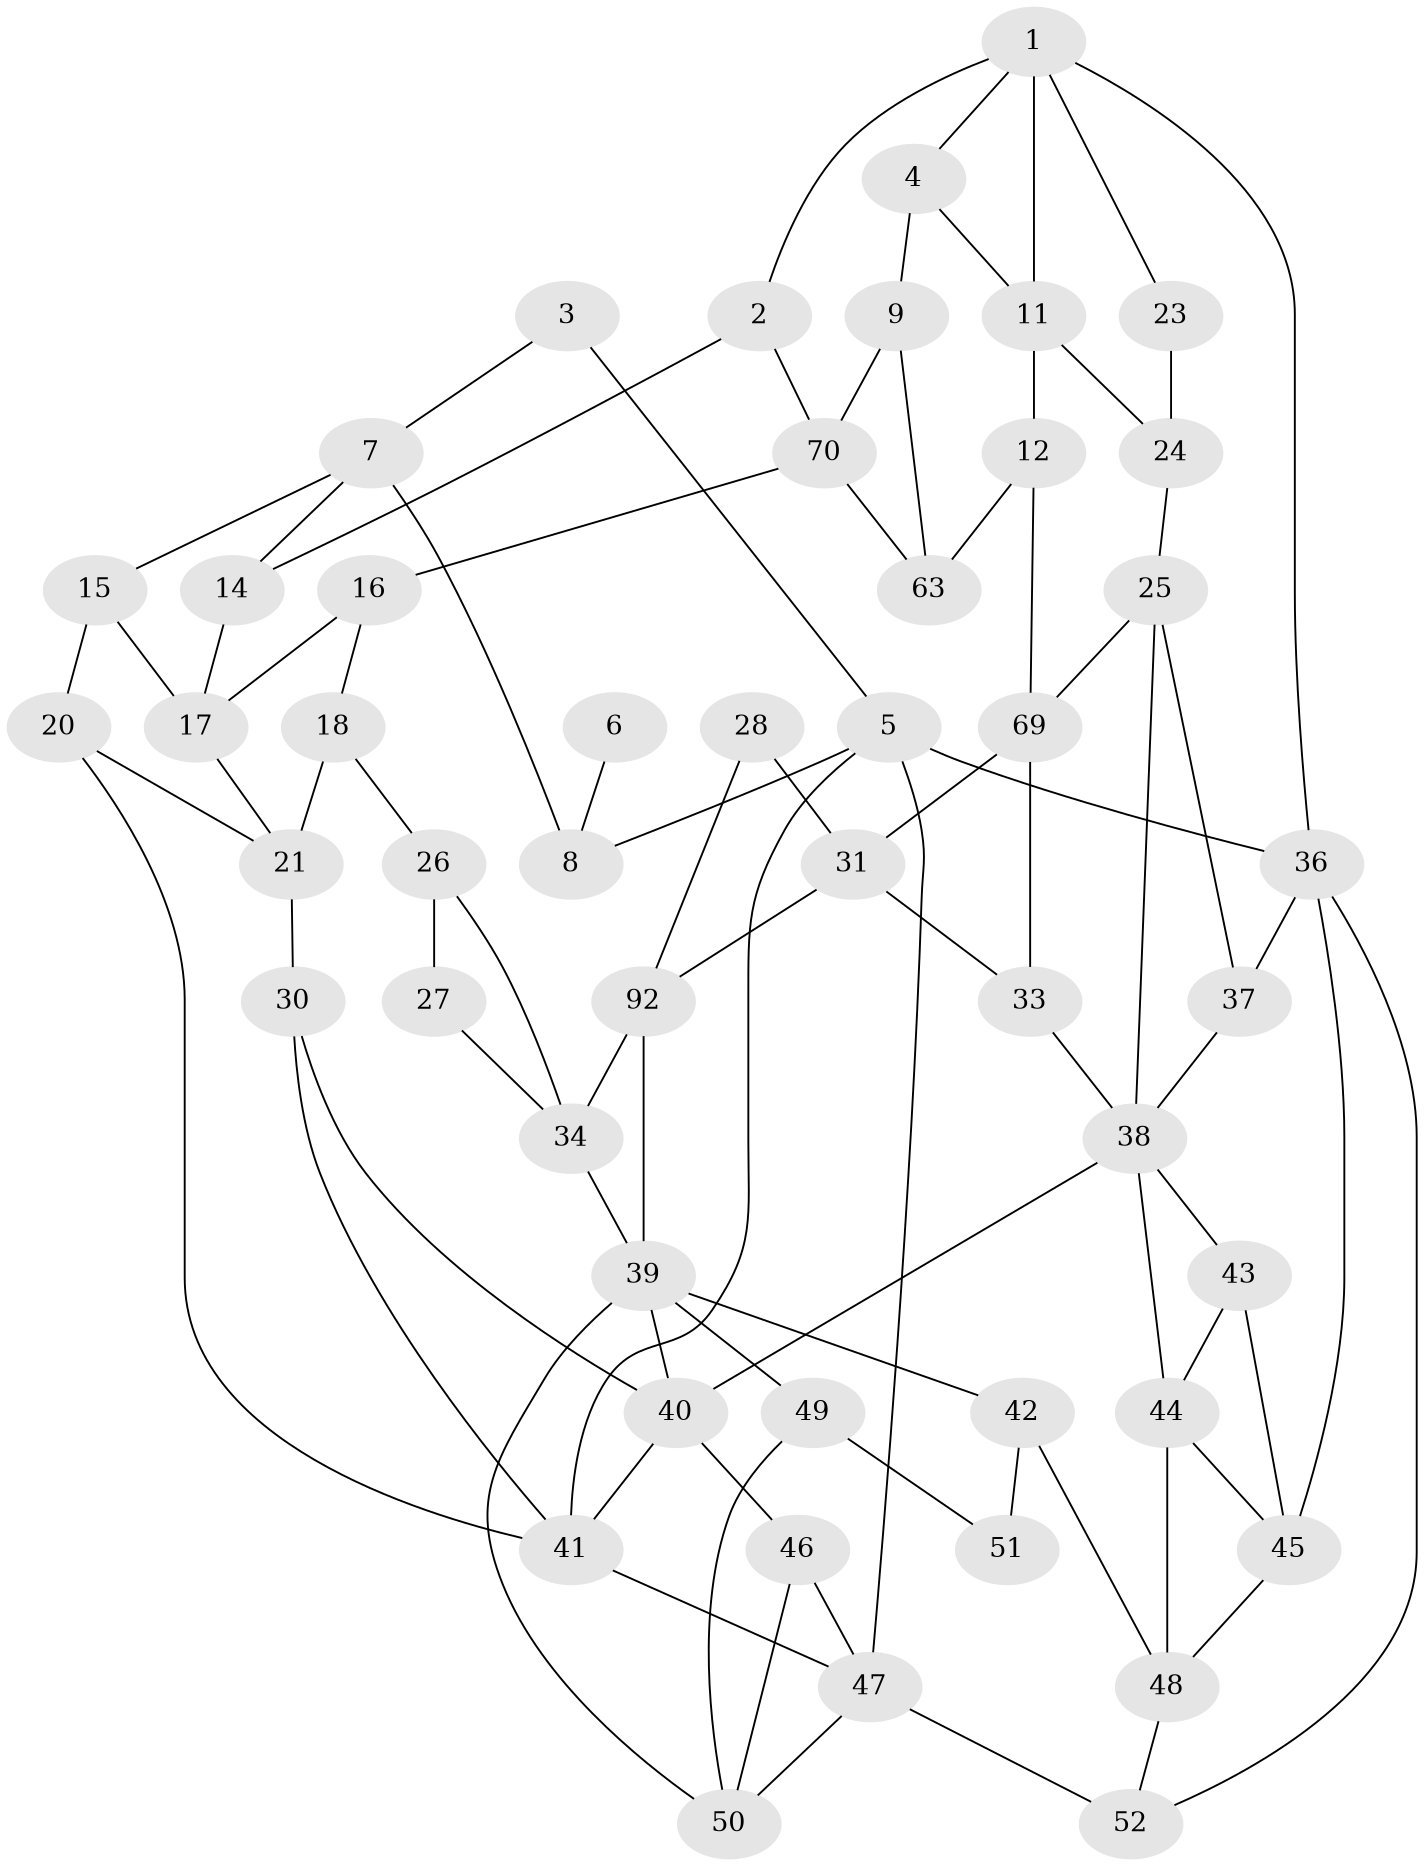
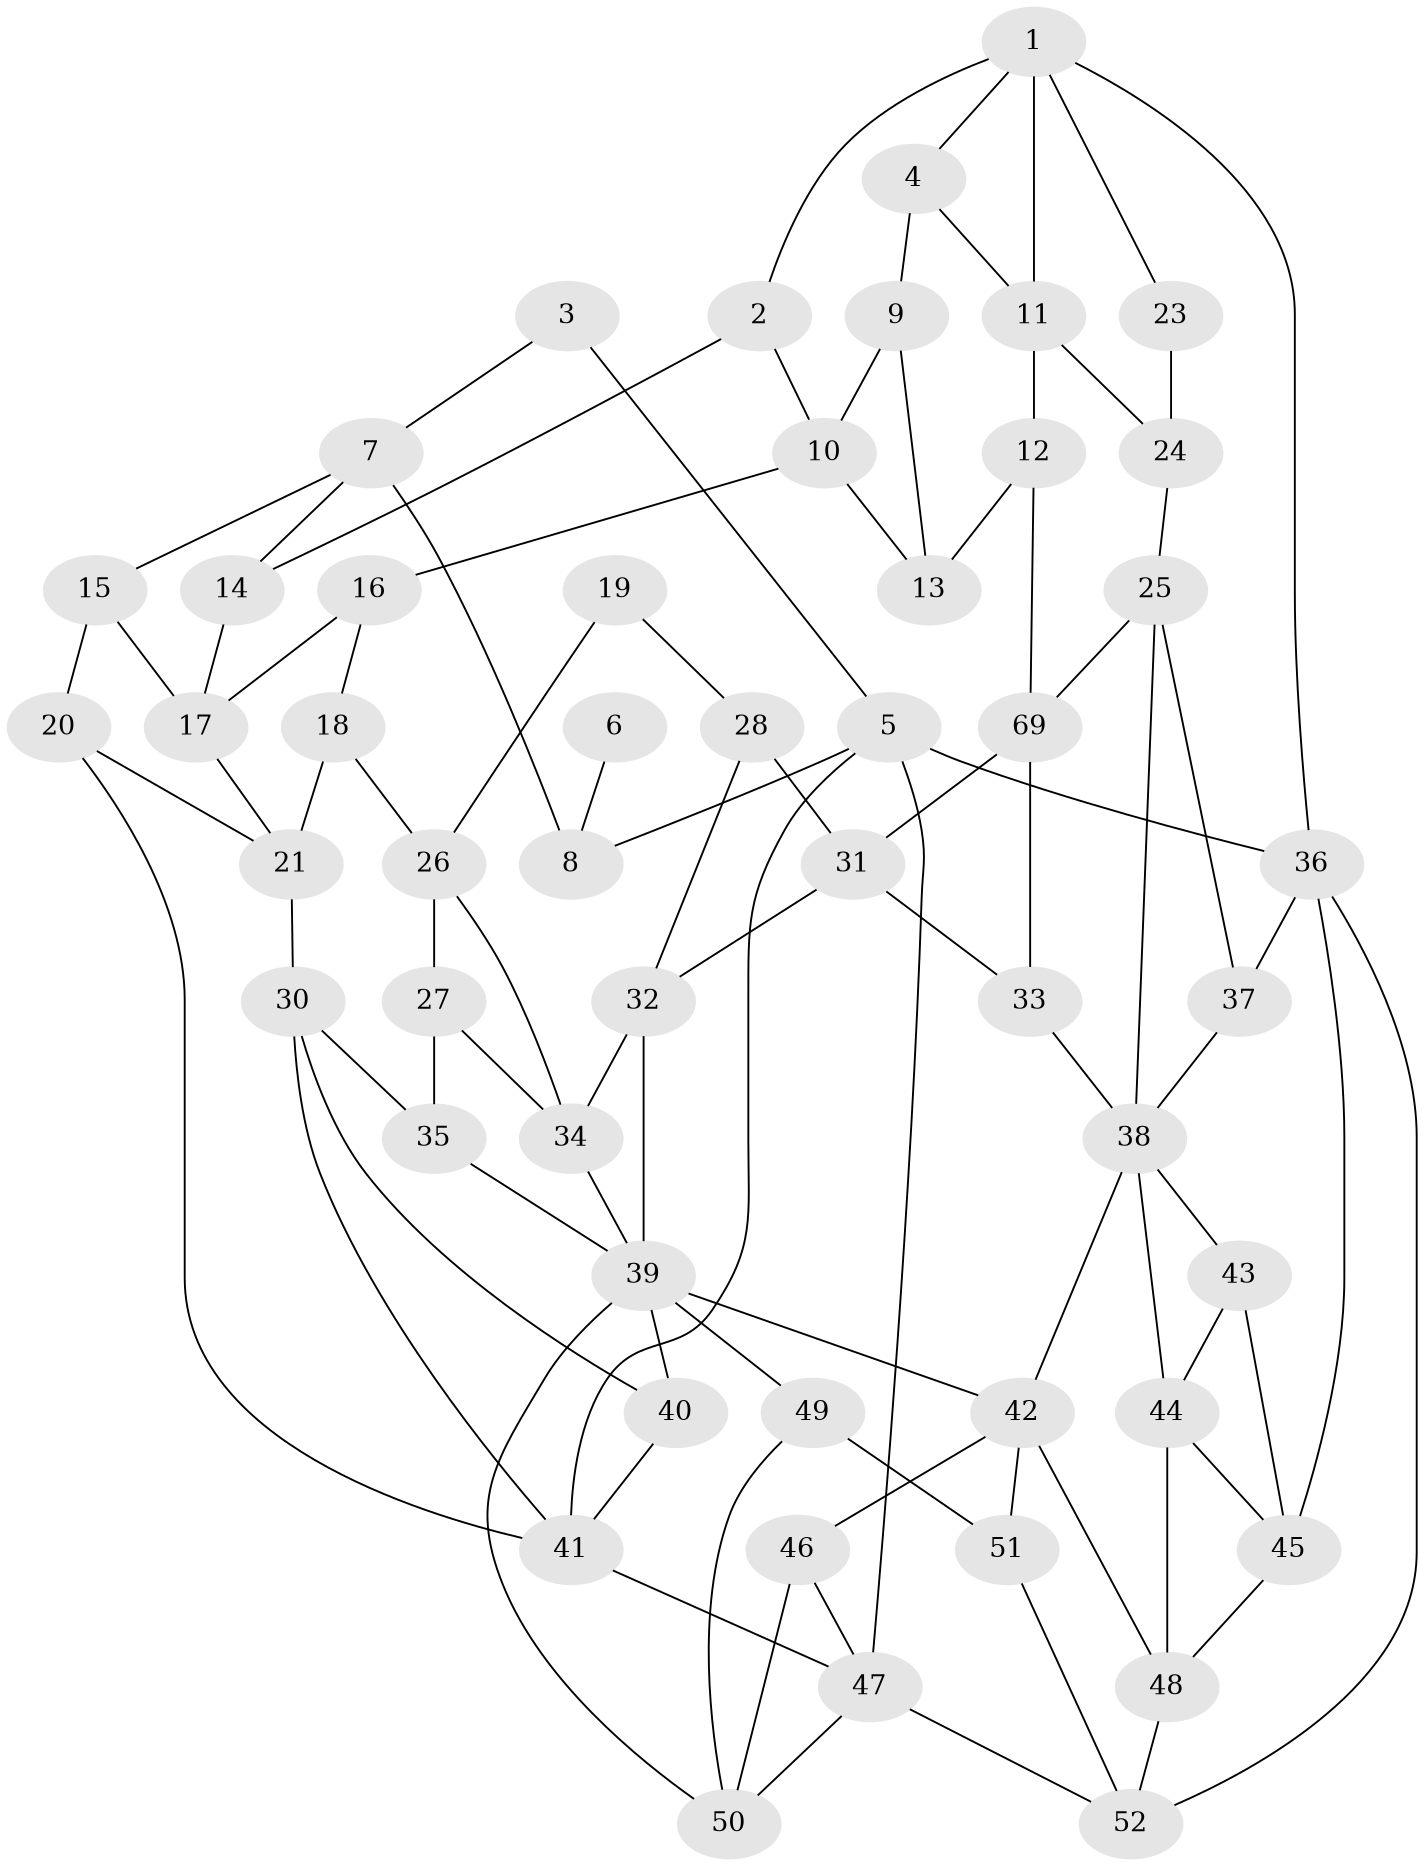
(825, 453) -> (825, 453)
none -> (615, 590)
(929, 590) -> (929, 590)
(644, 1002) -> (644, 1002)
none -> (434, 1139)
(915, 1270) -> (1079, 1276)
(733, 1478) -> (921, 1475)
none -> (1069, 1687)
